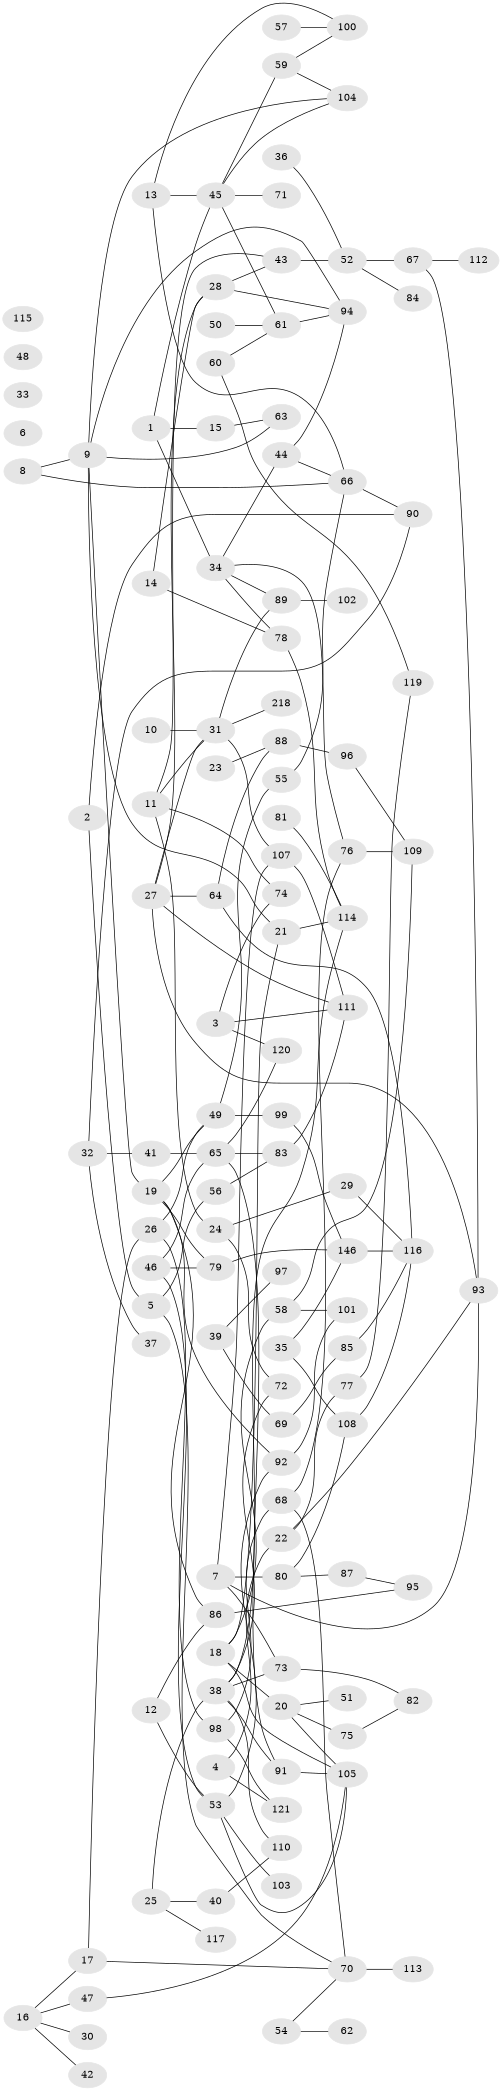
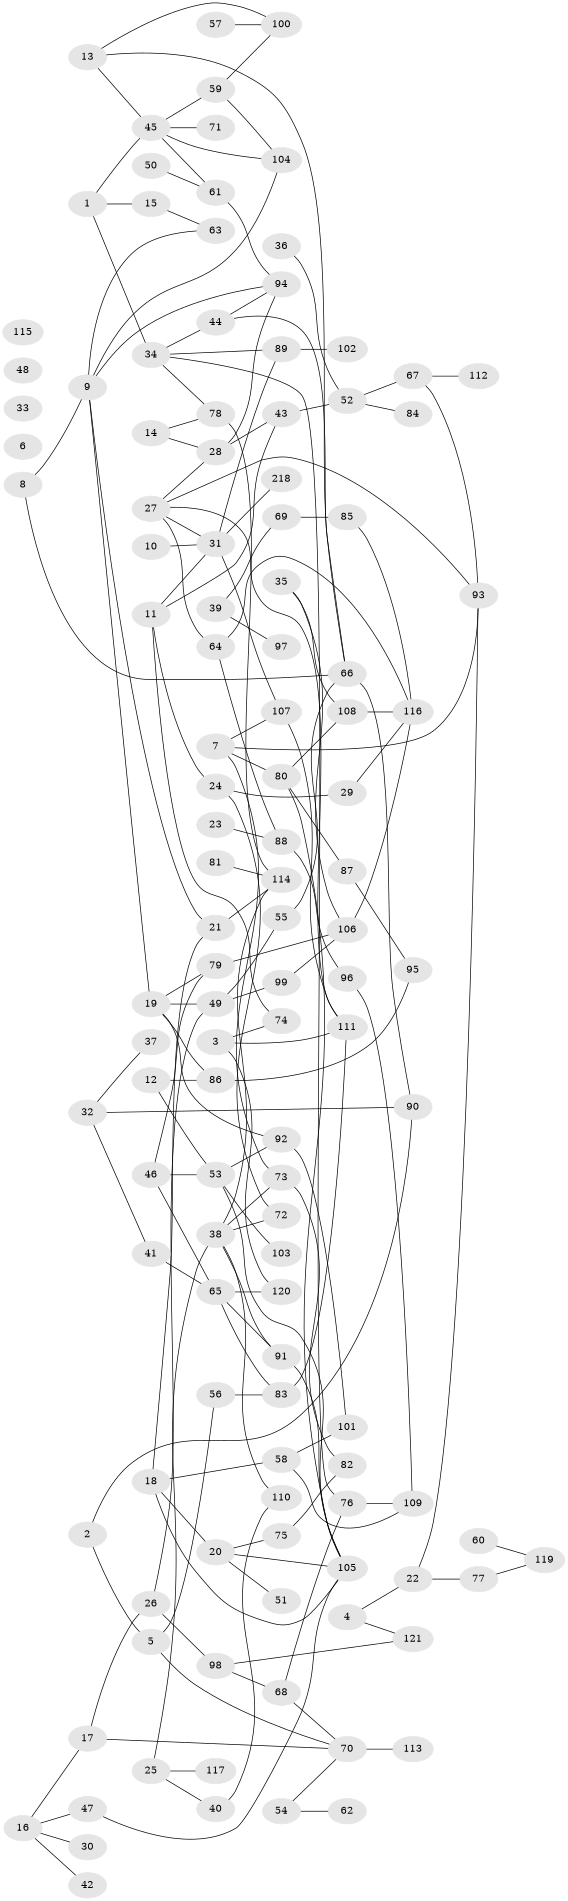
(249, 344) -> none
none -> (309, 1231)
(347, 1251) -> (347, 930)
